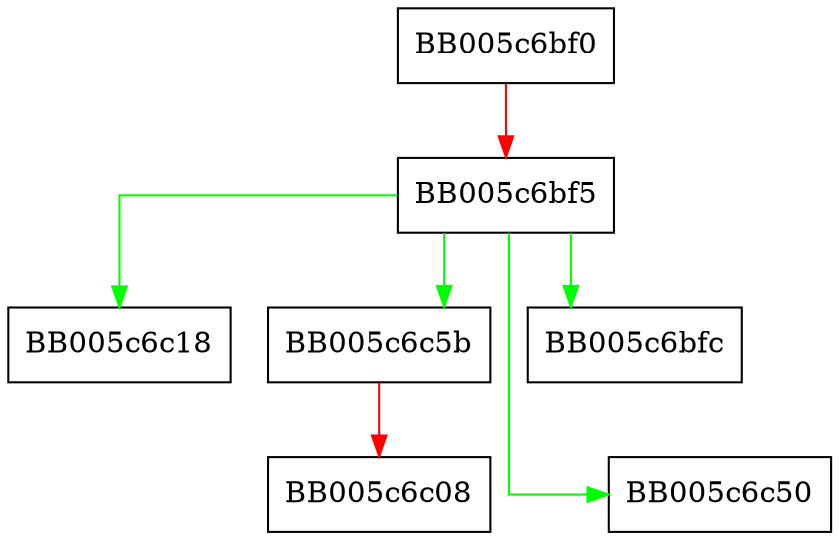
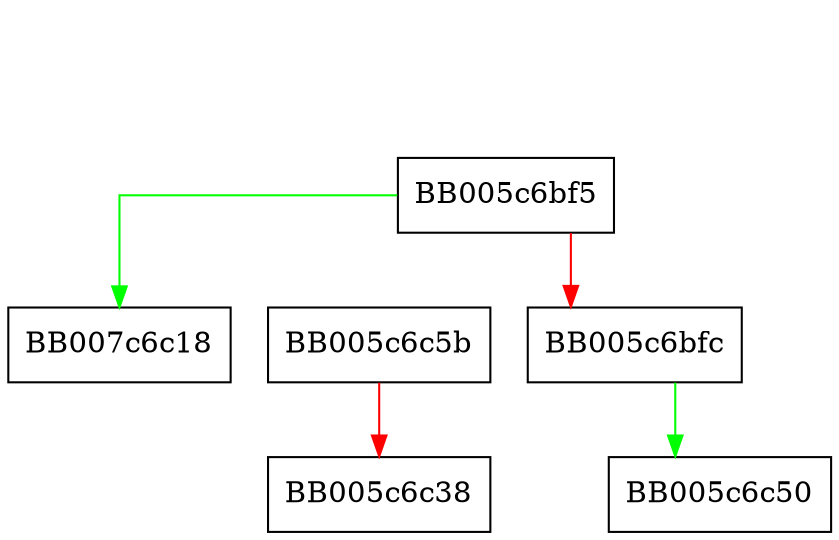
(506, 46) -> none
(444, 259) -> none
(571, 259) -> (571, 259)
(119, 345) -> (119, 345)
(509, 403) -> (675, 409)
(379, 495) -> (379, 495)
